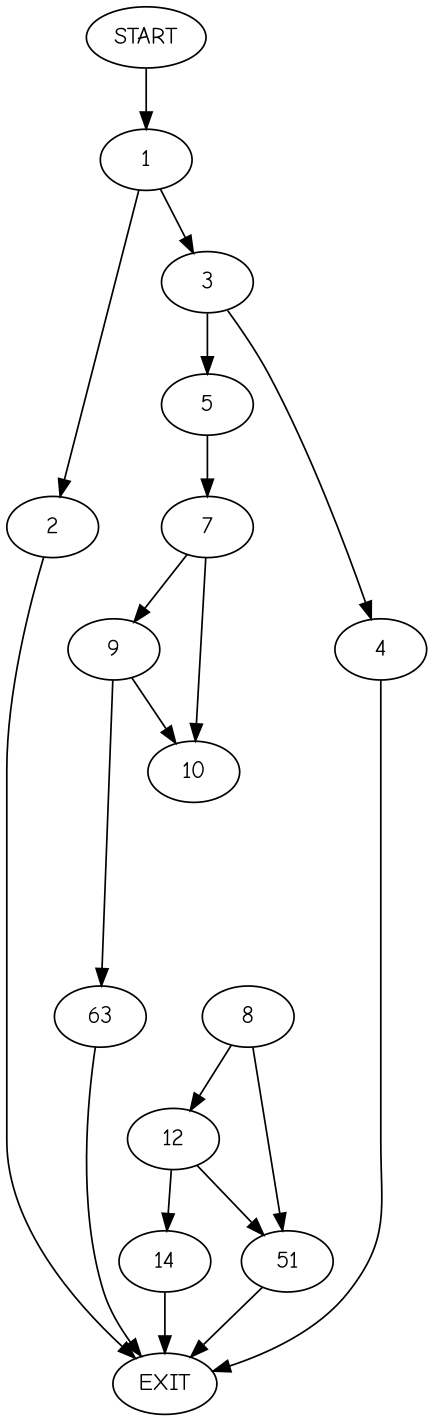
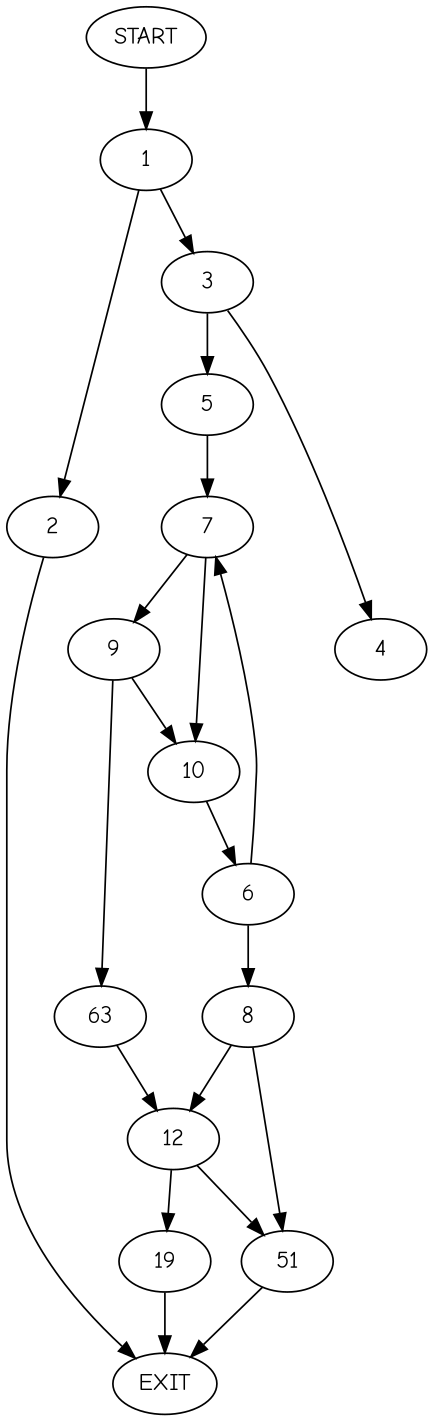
none -> (248, 894)
(381, 1061) -> none
(88, 1199) -> (132, 1071)
(165, 1261) -> (165, 1261)
